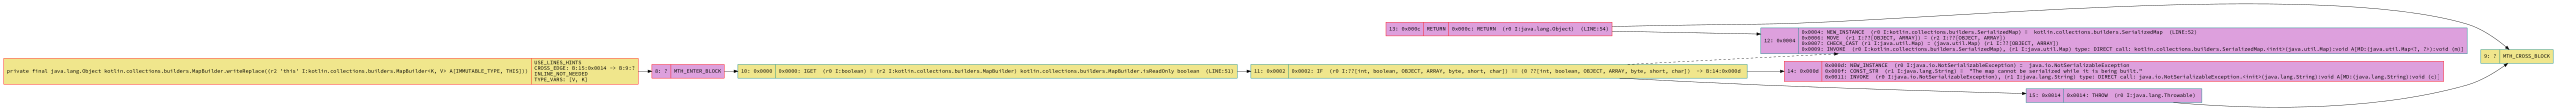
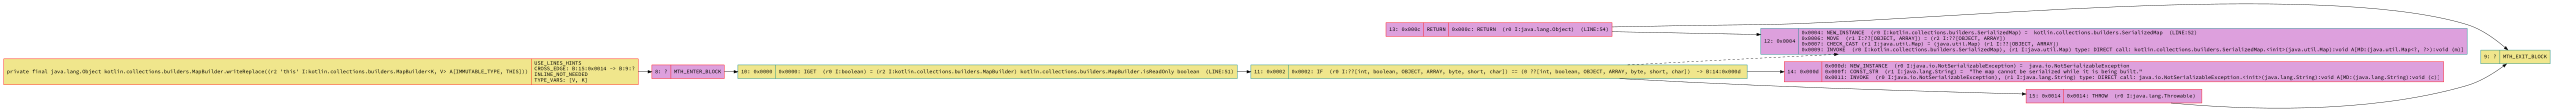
(2527, 56) -> (2525, 57)
(2114, 96) -> (2114, 96)
